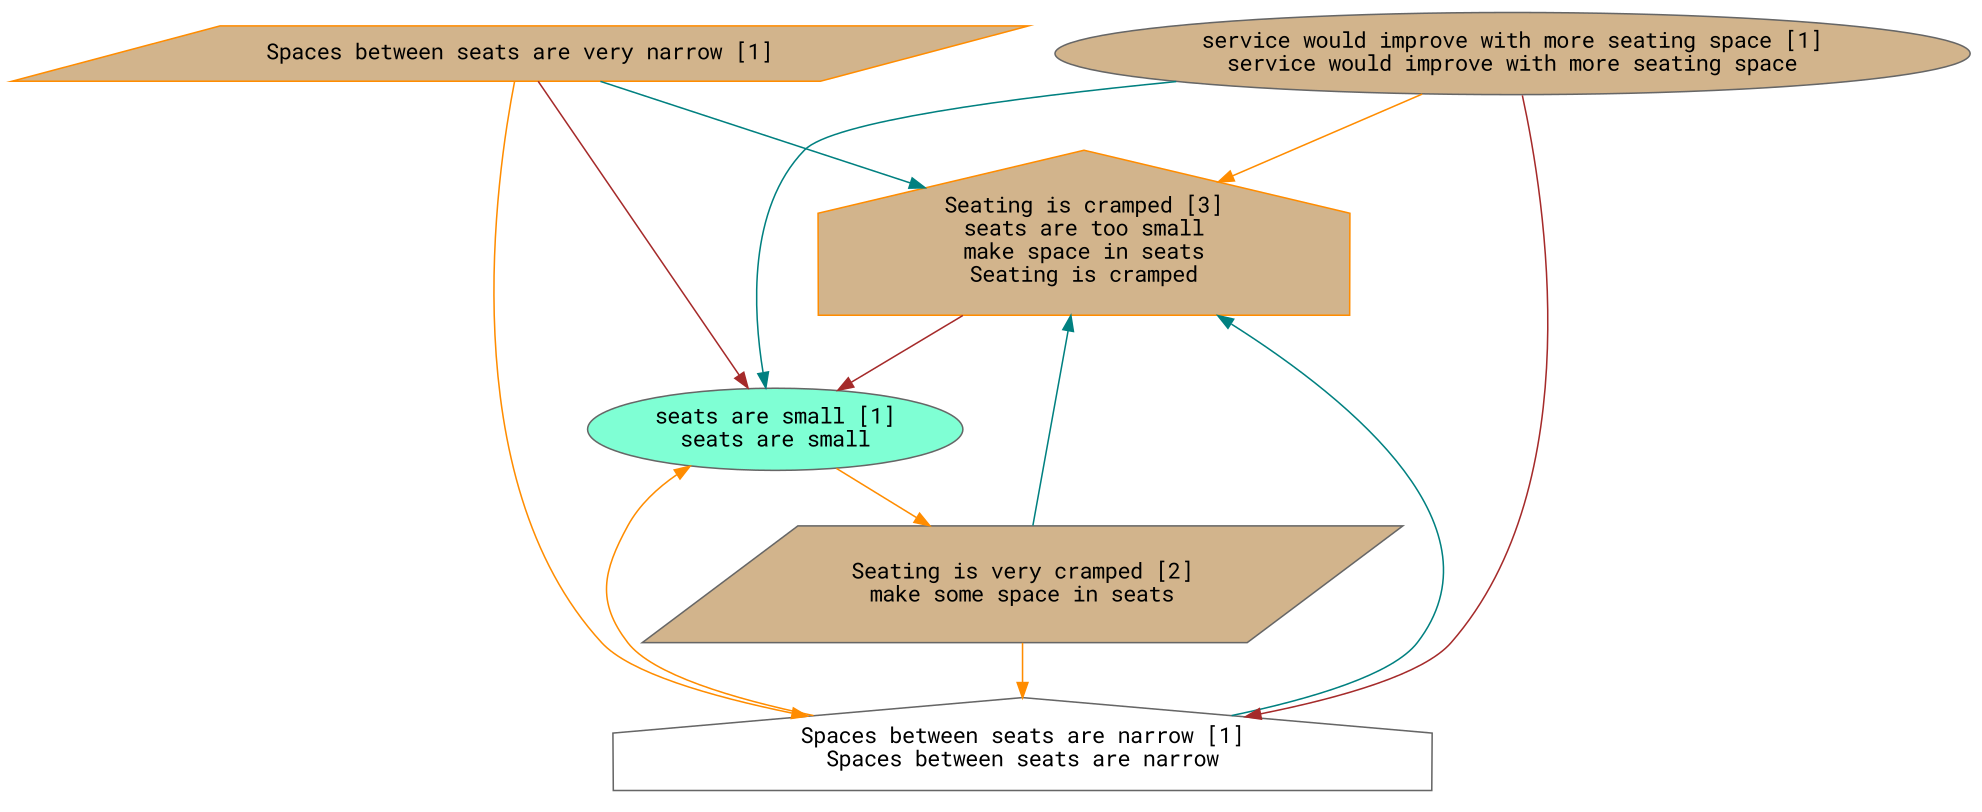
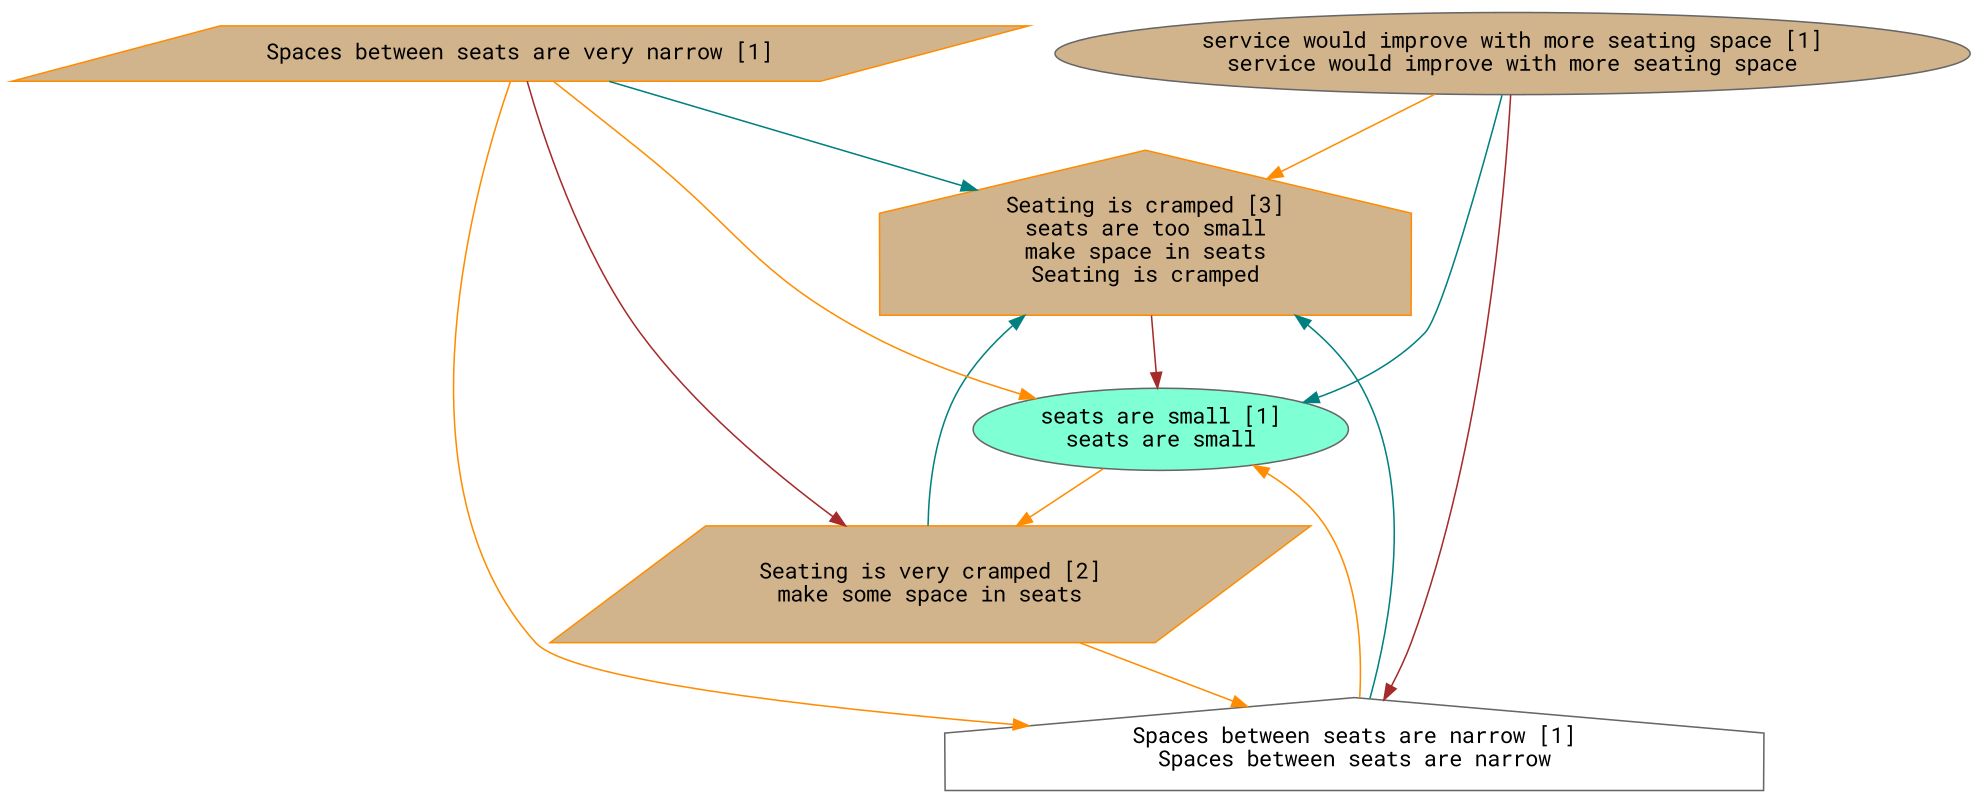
(639, 228) -> (769, 267)
none -> (637, 329)
(1023, 584) -> (930, 584)
